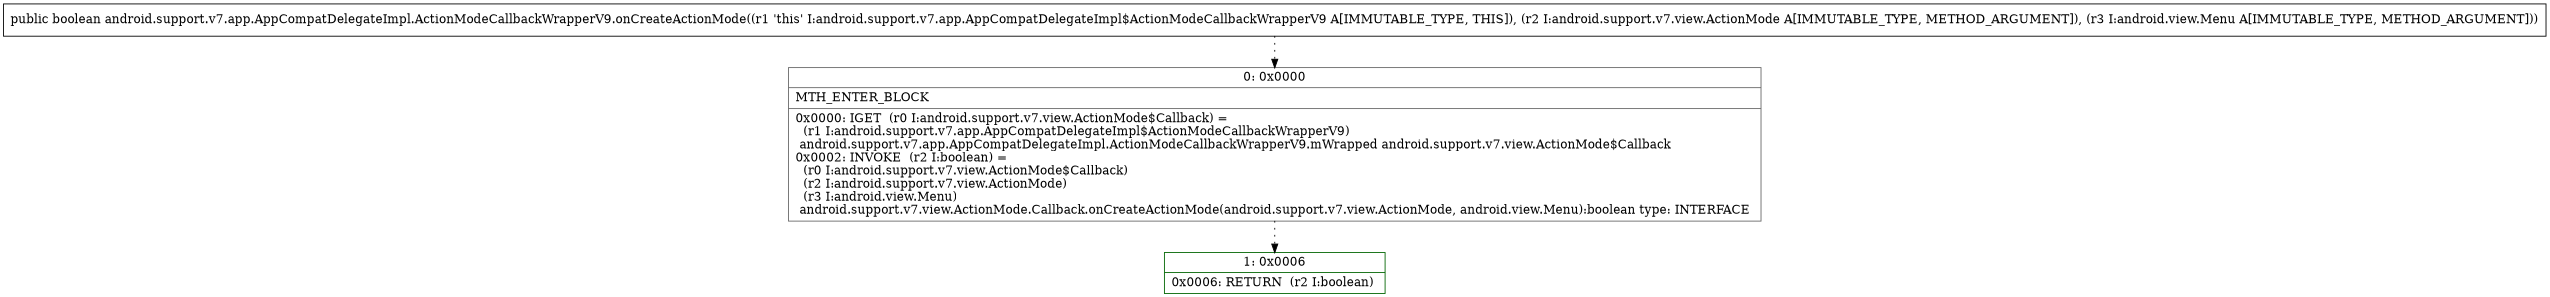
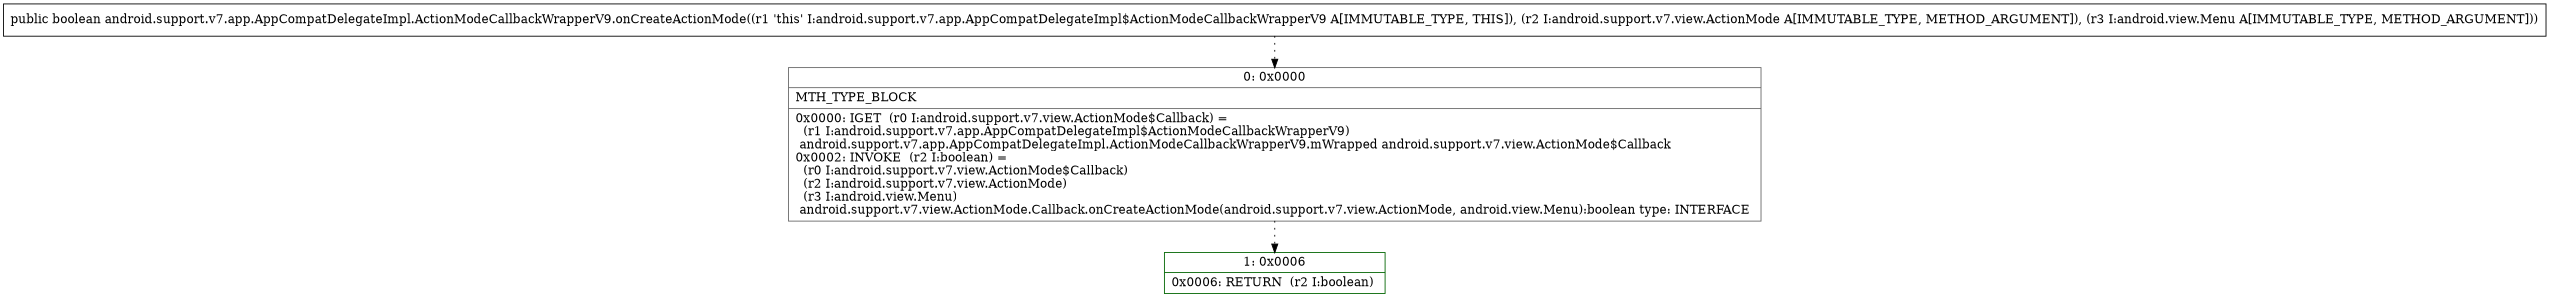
(863, 98) -> (856, 98)
